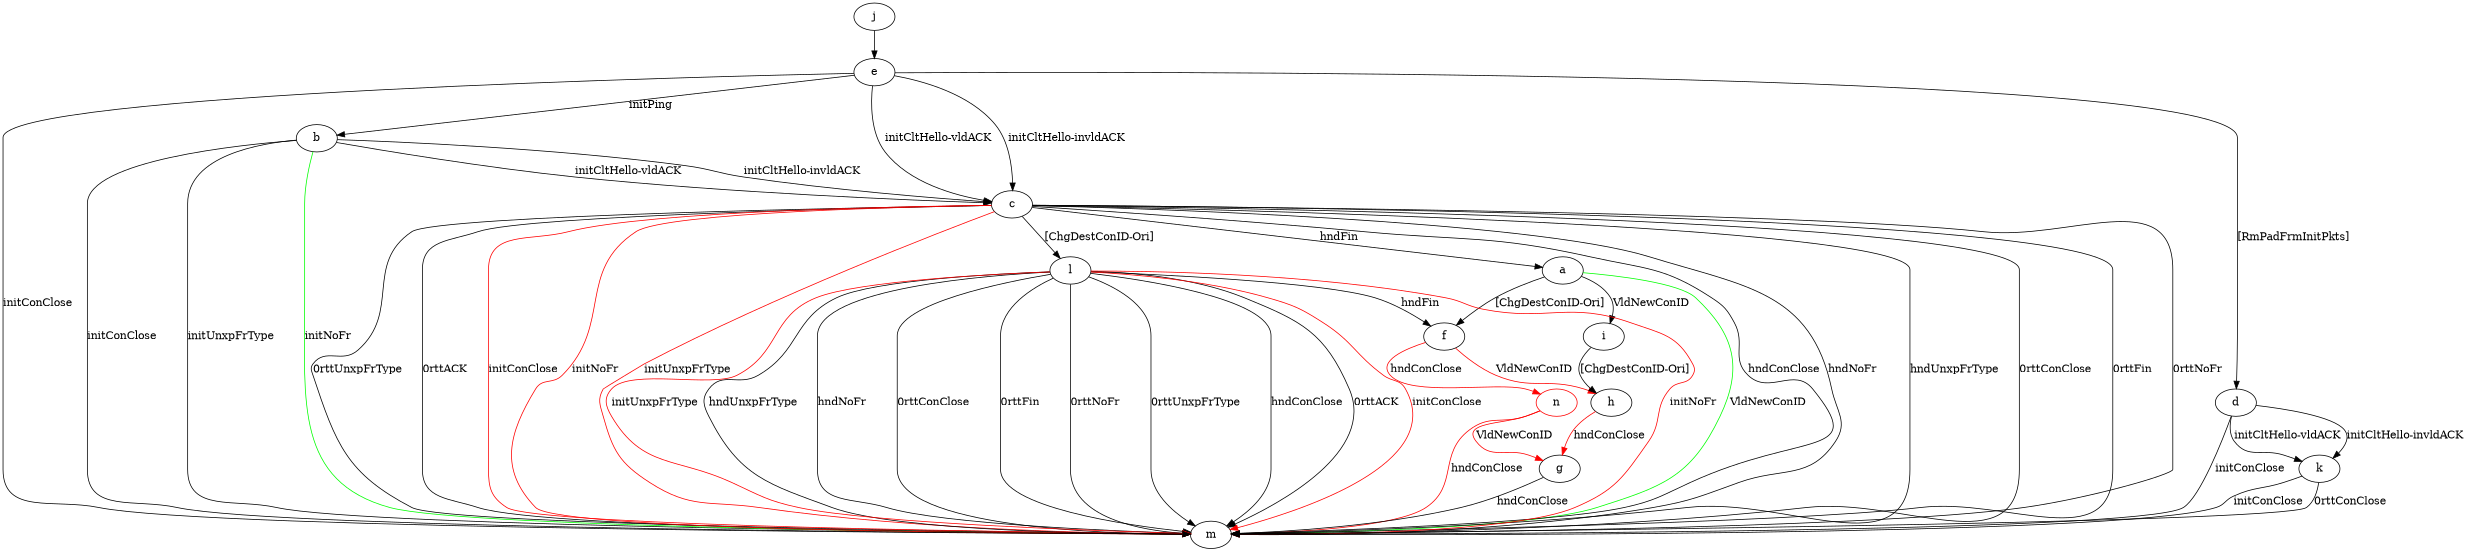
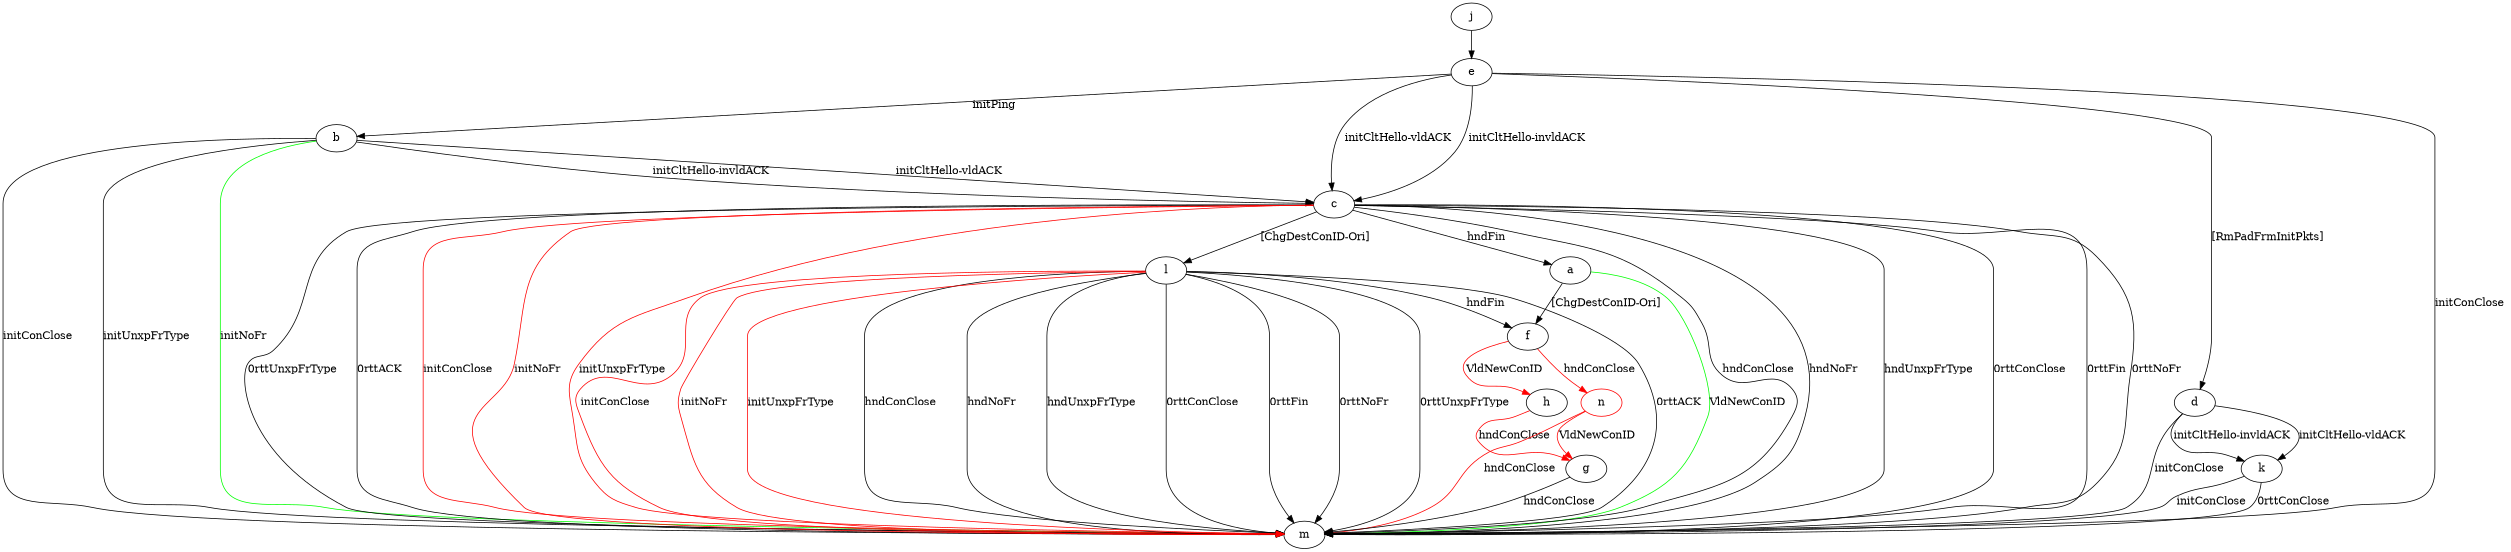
(1604, 337) -> none
